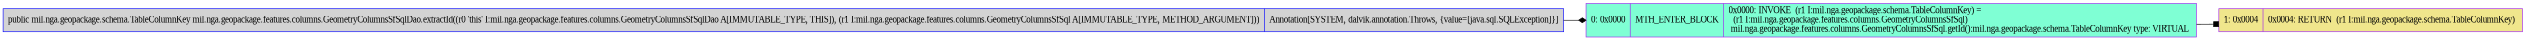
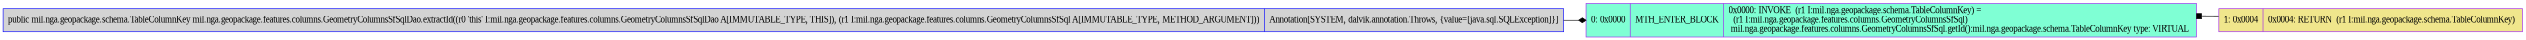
(2204, 24) -> (2211, 16)
